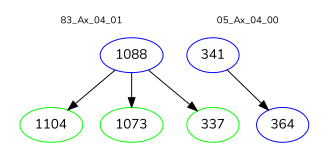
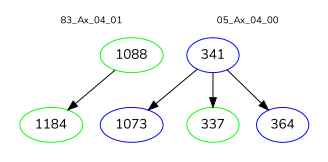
(132, 55) -> (132, 55)
(165, 84) -> (213, 85)
(132, 85) -> (186, 79)
(51, 125) -> (51, 125)
(132, 125) -> (132, 125)
